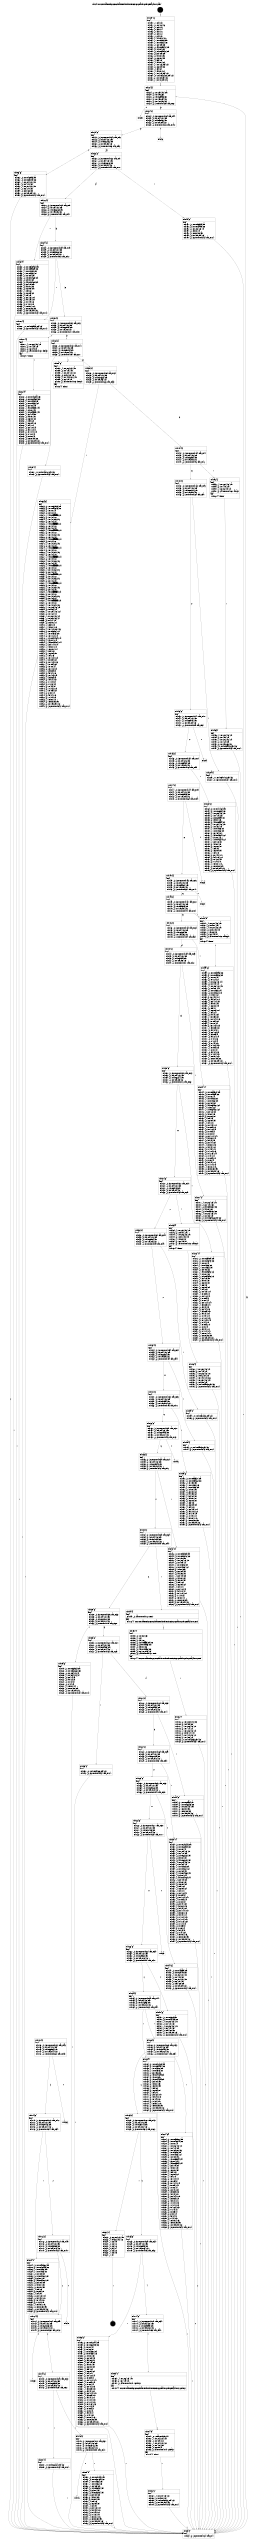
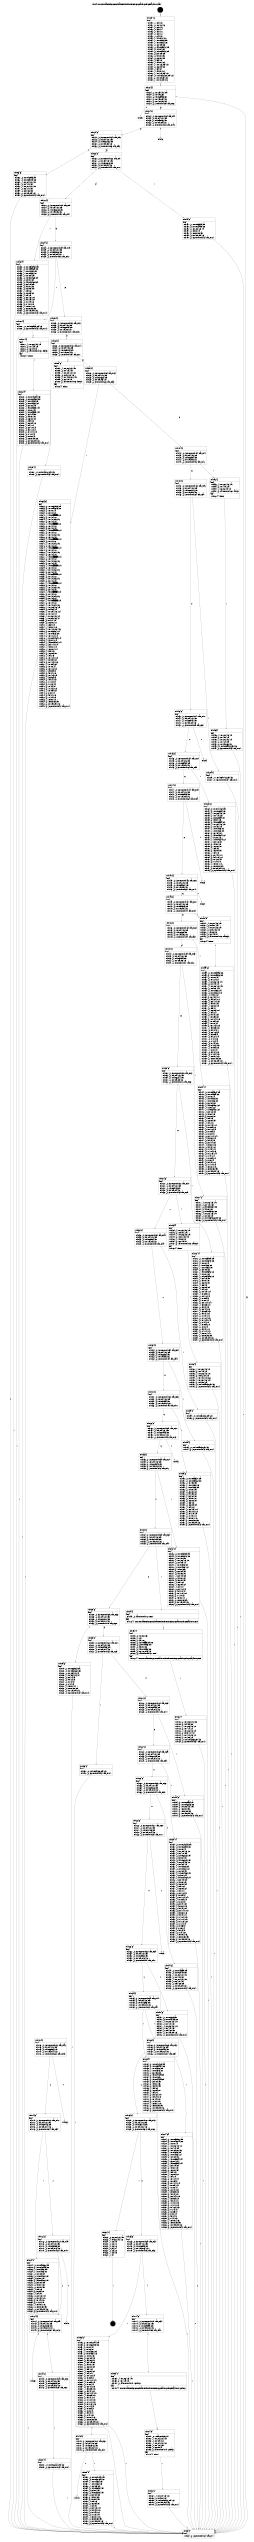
(51, 336) -> (33, 334)
none -> (184, 776)
(66, 2413) -> (91, 2430)
